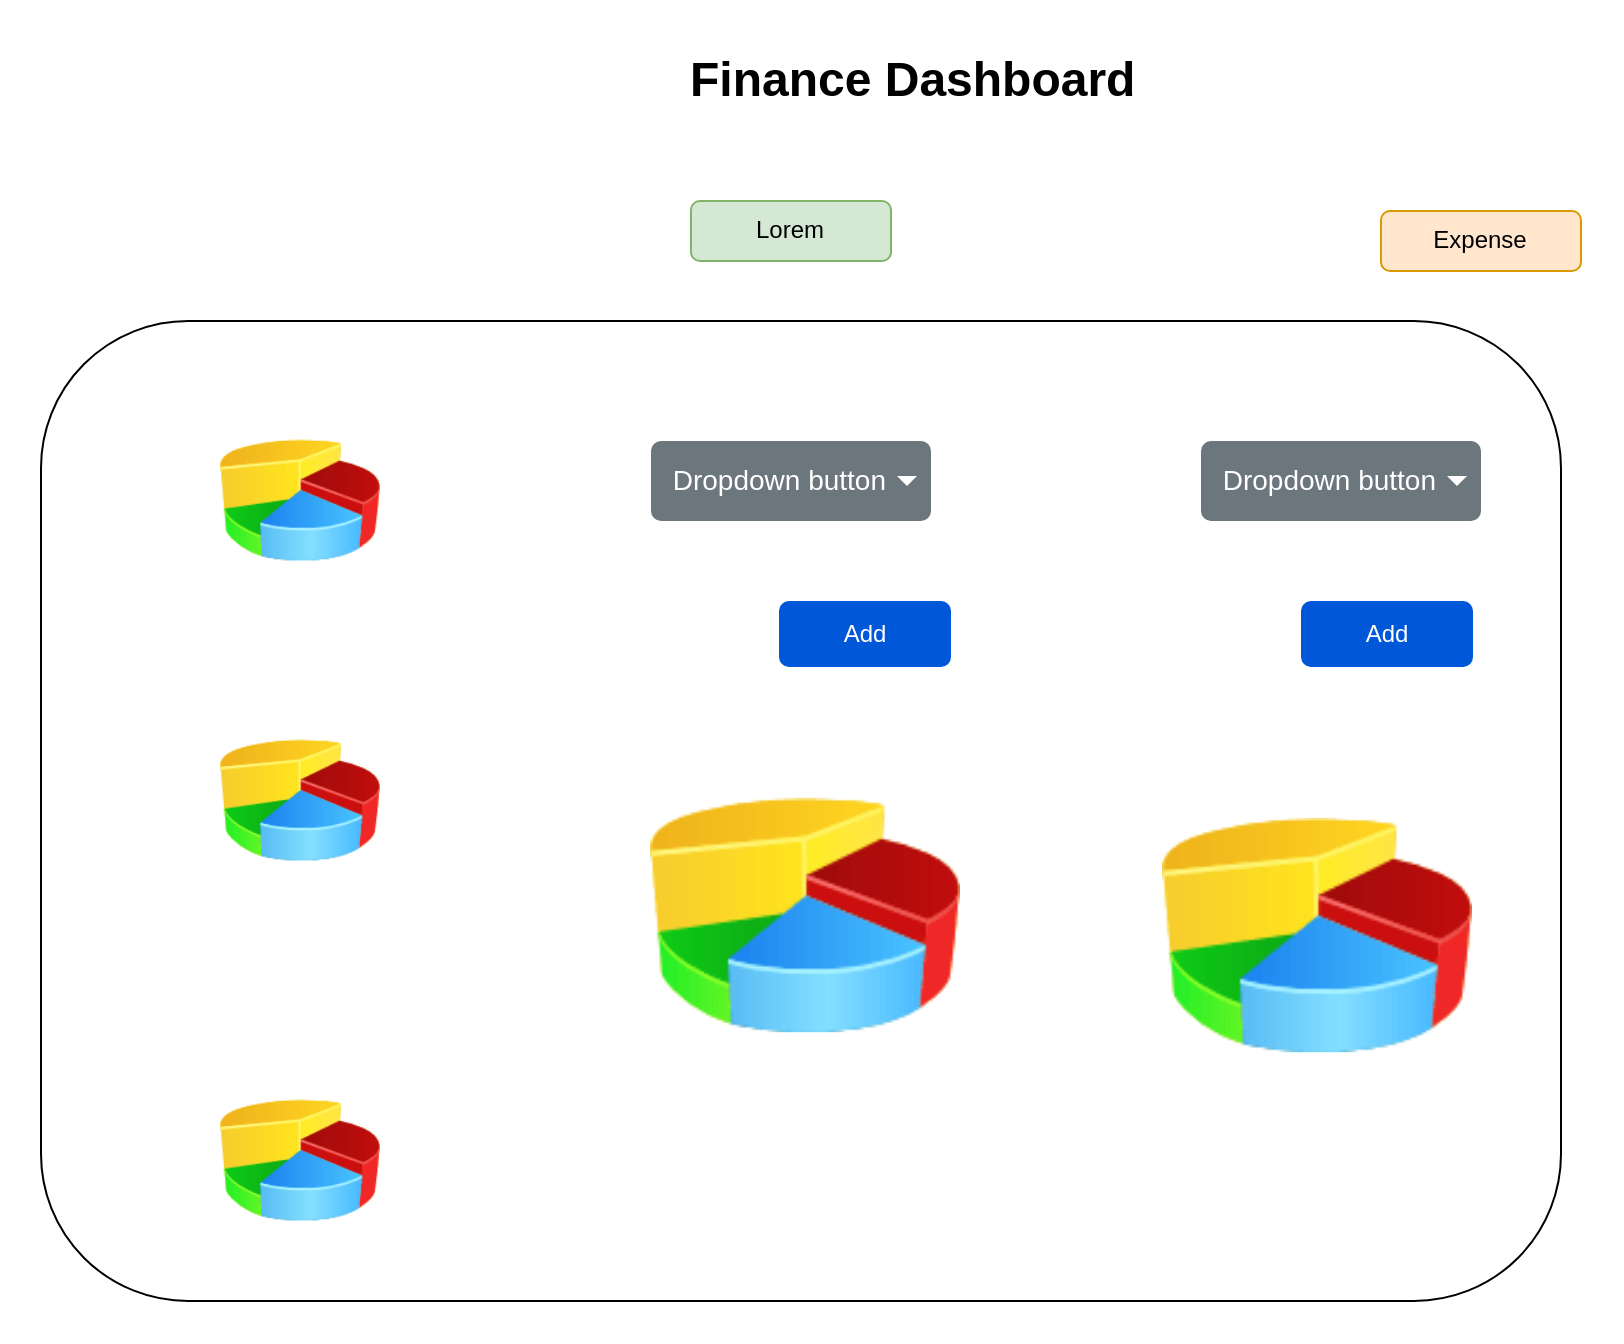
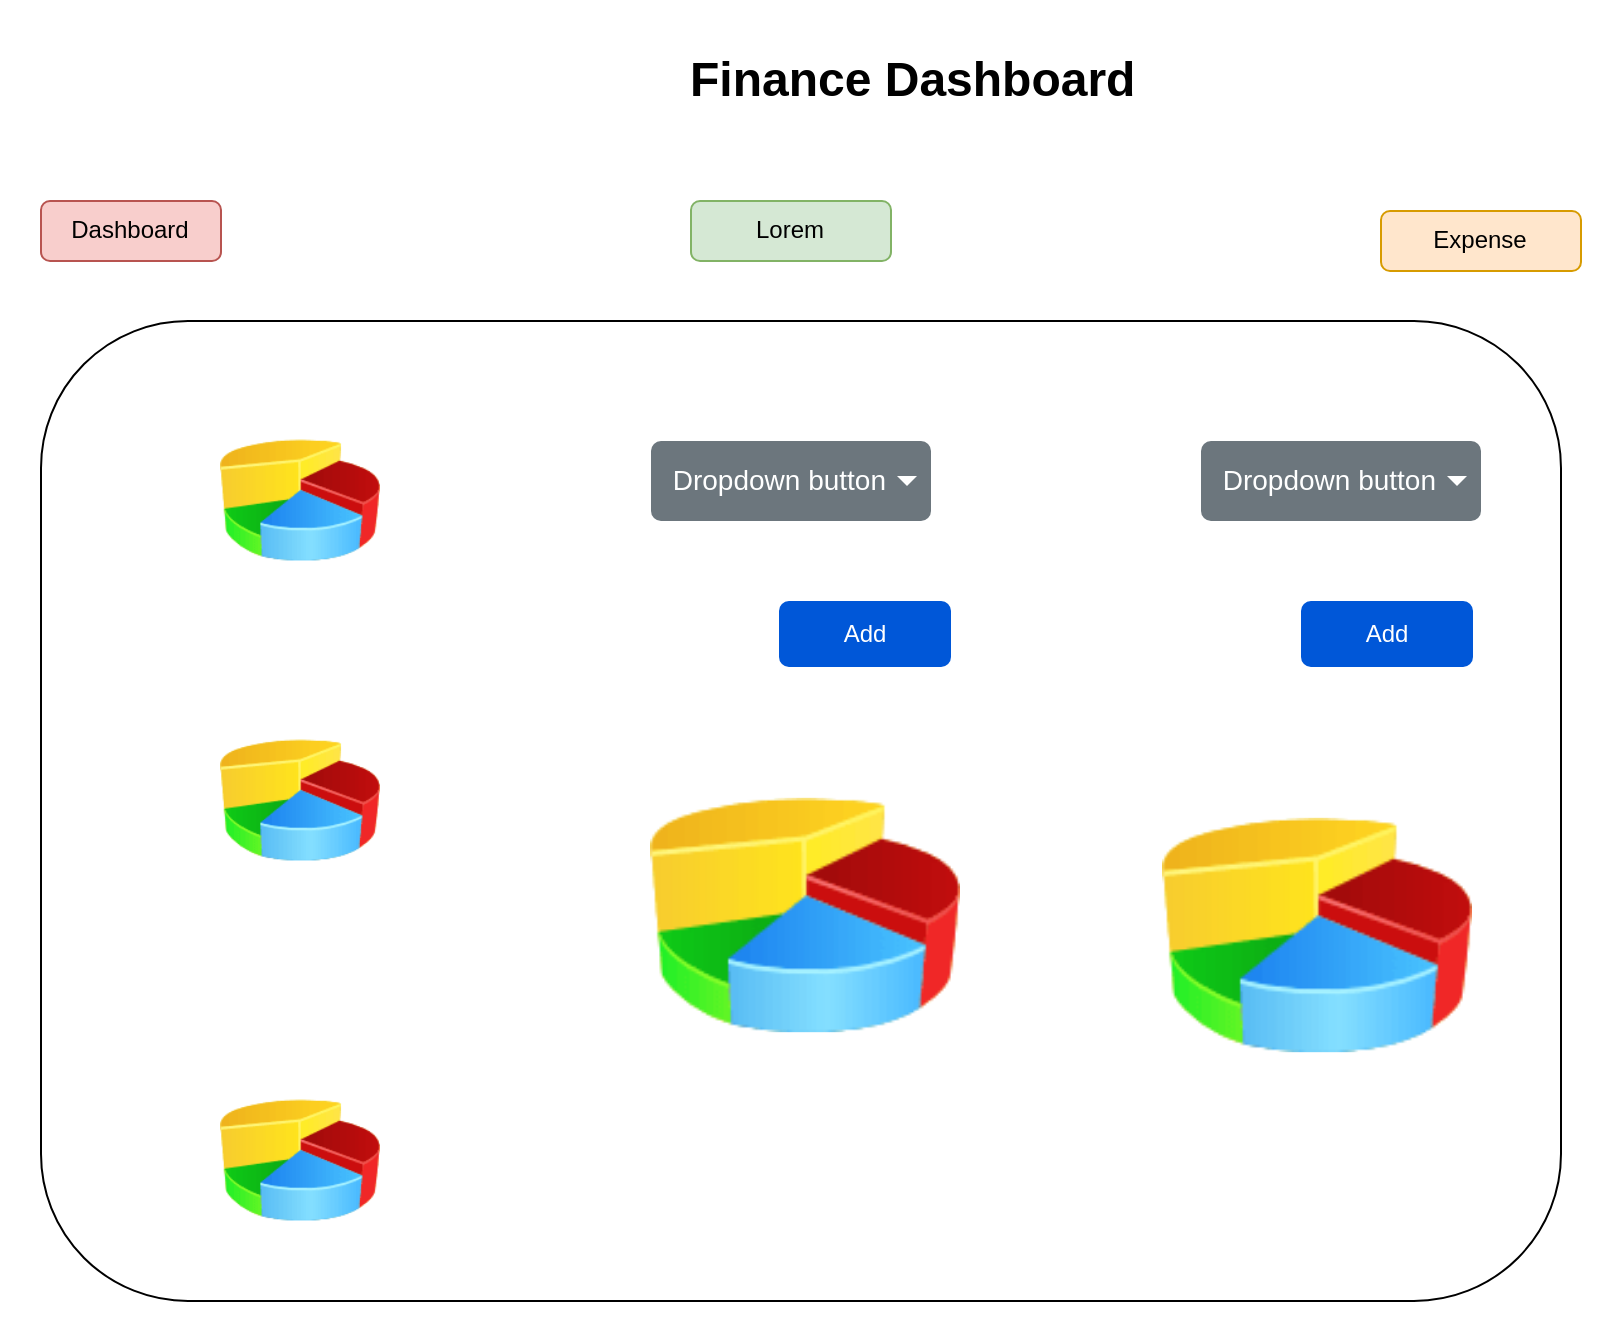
none -> (131, 231)
